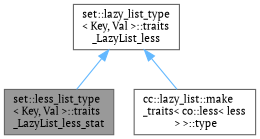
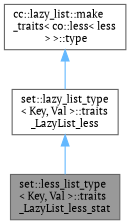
(164, 74) -> (65, 75)
